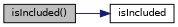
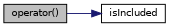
(40, 14) -> (35, 14)
